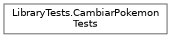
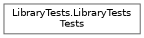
(86, 19) -> (72, 19)
